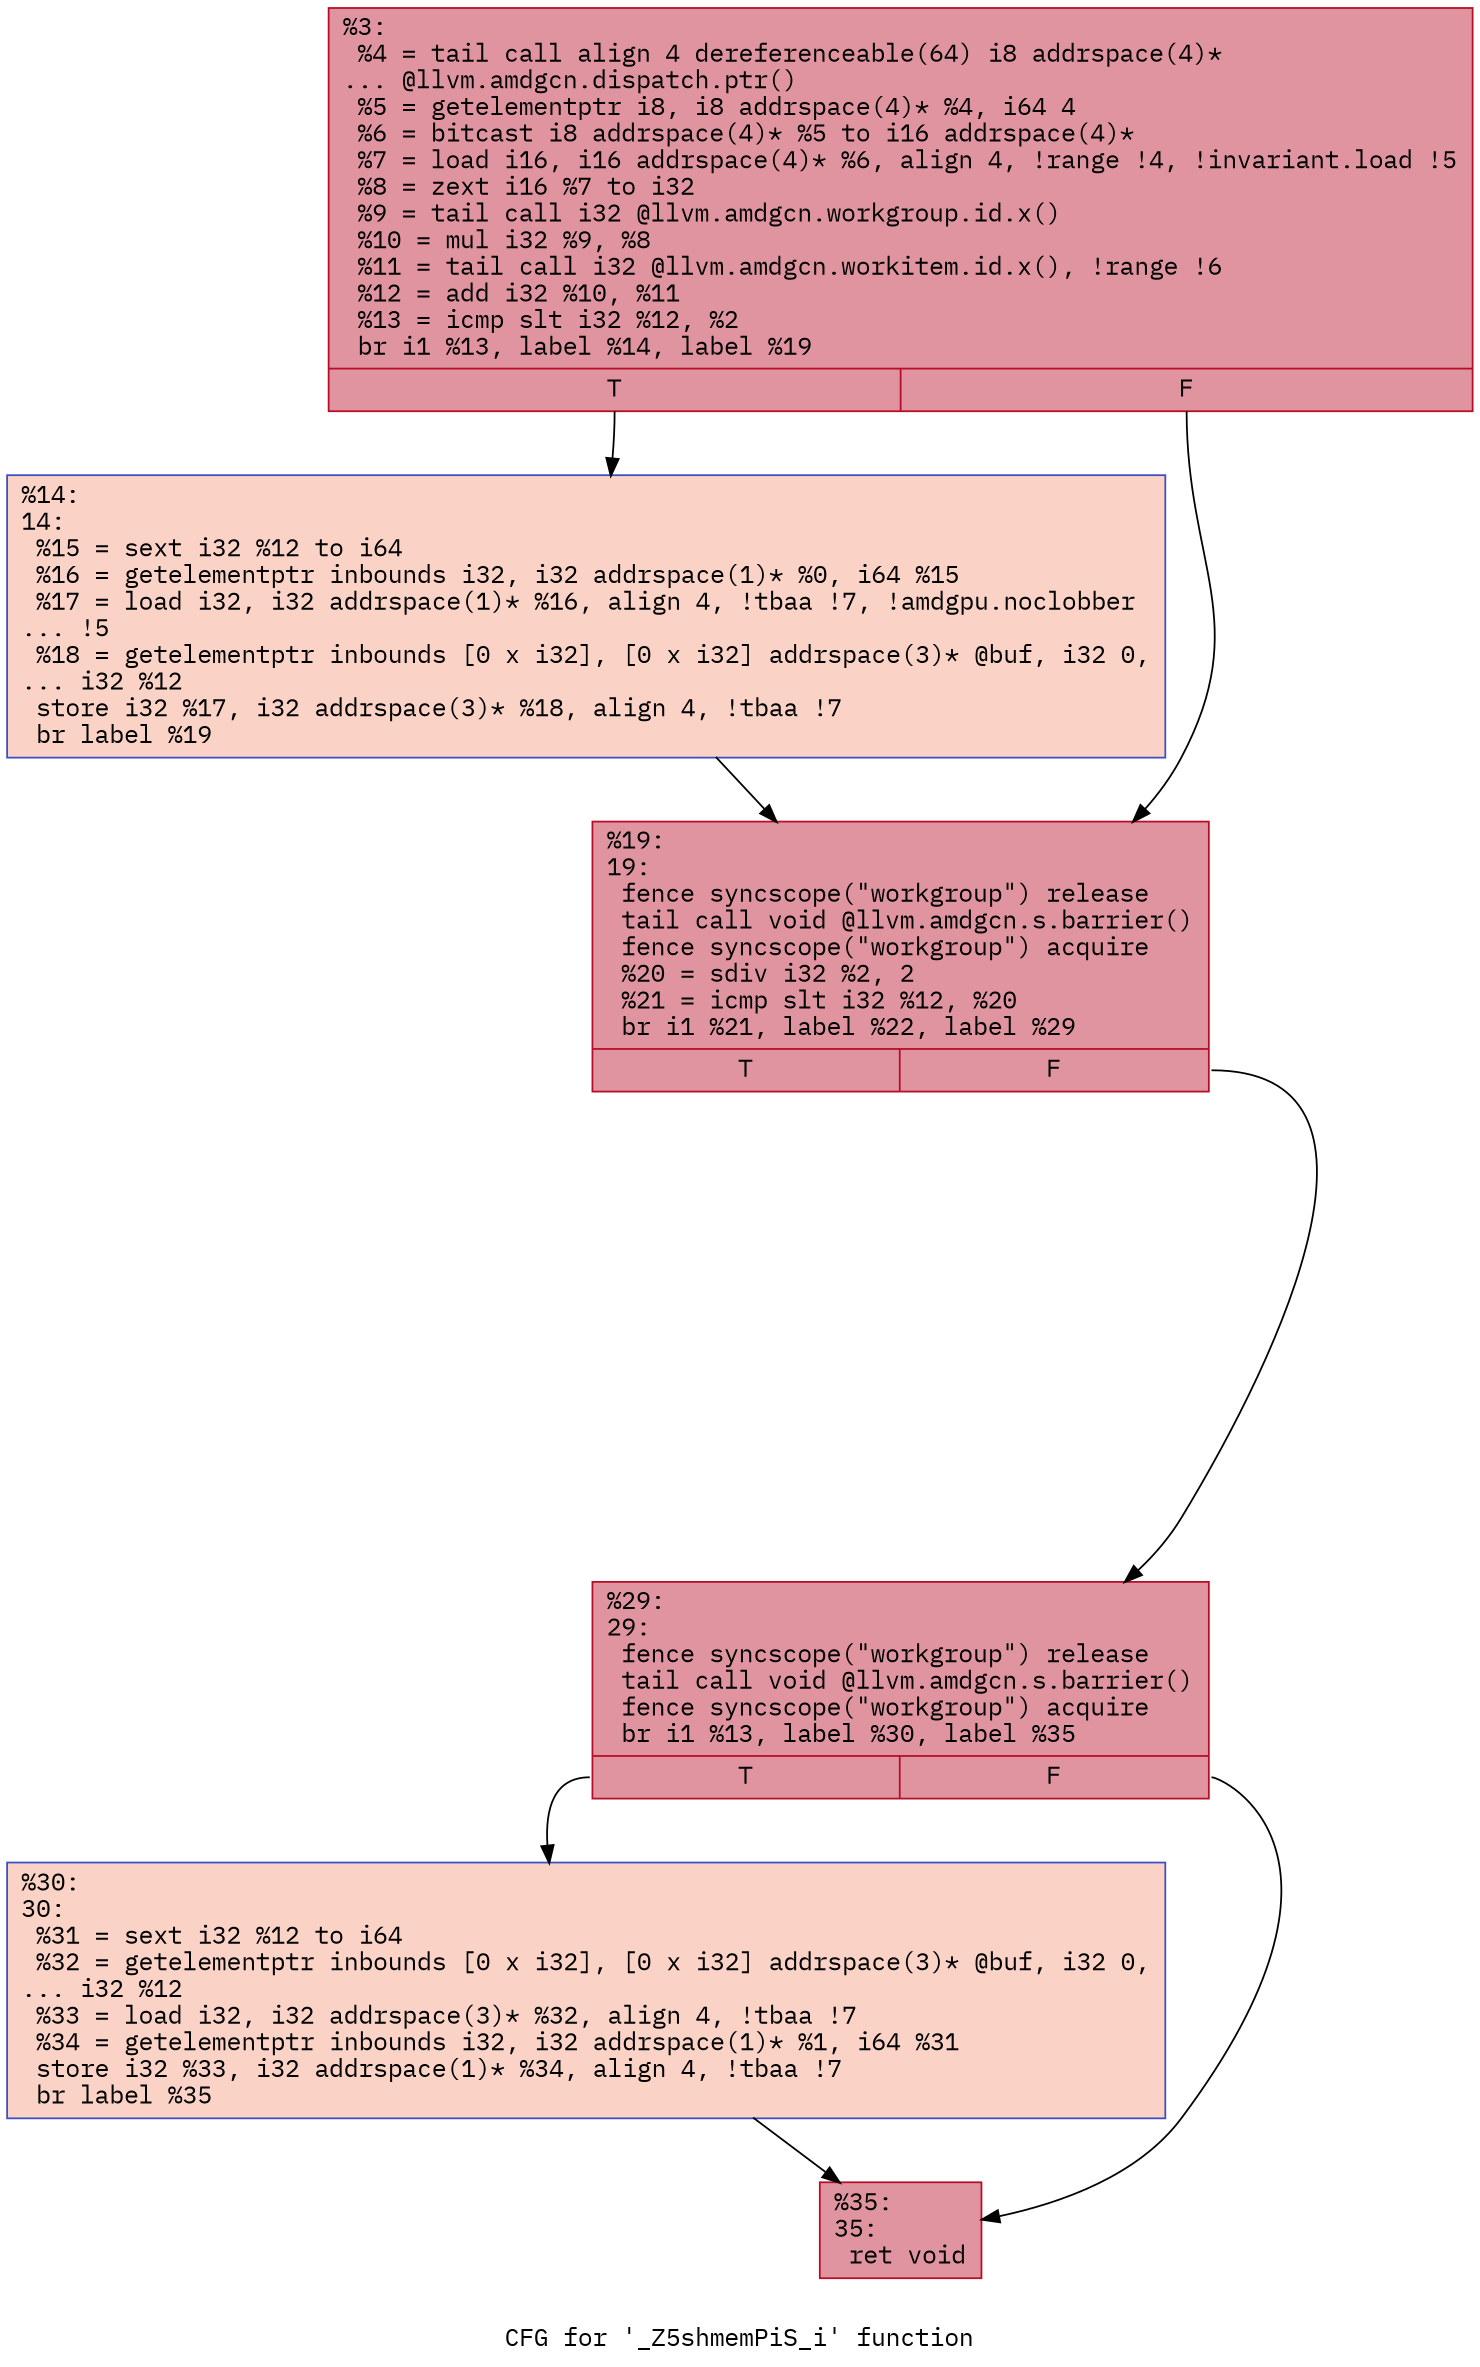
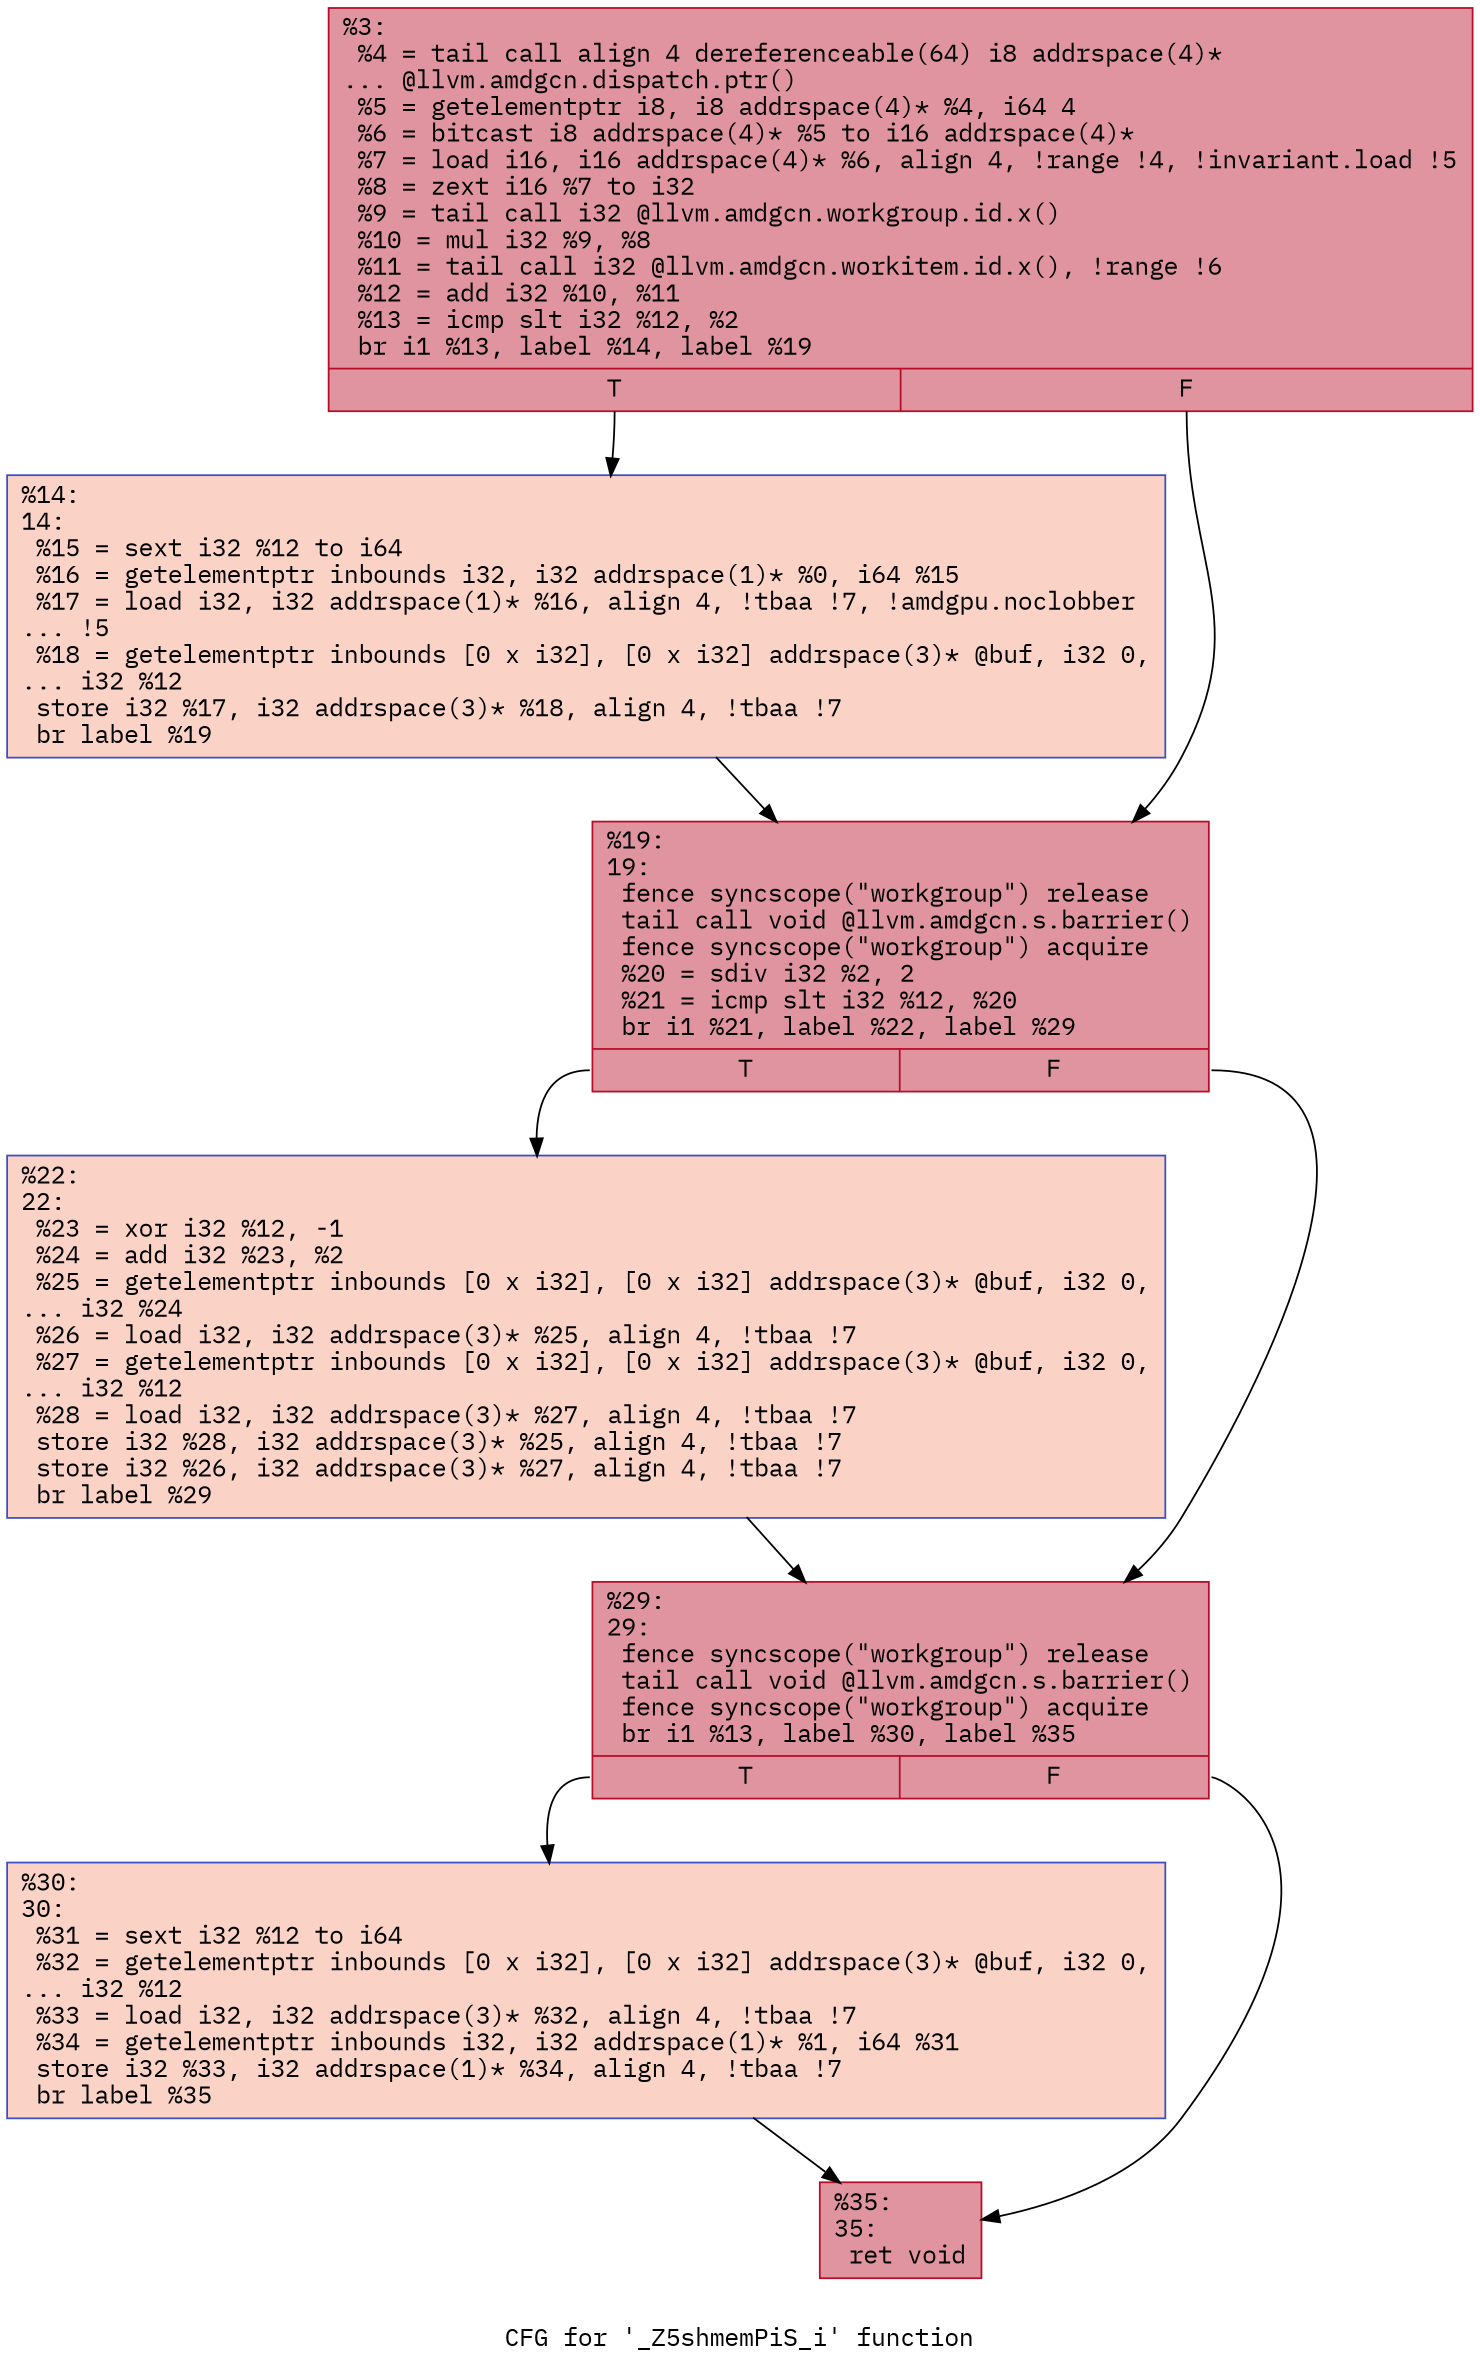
none -> (586, 1337)
